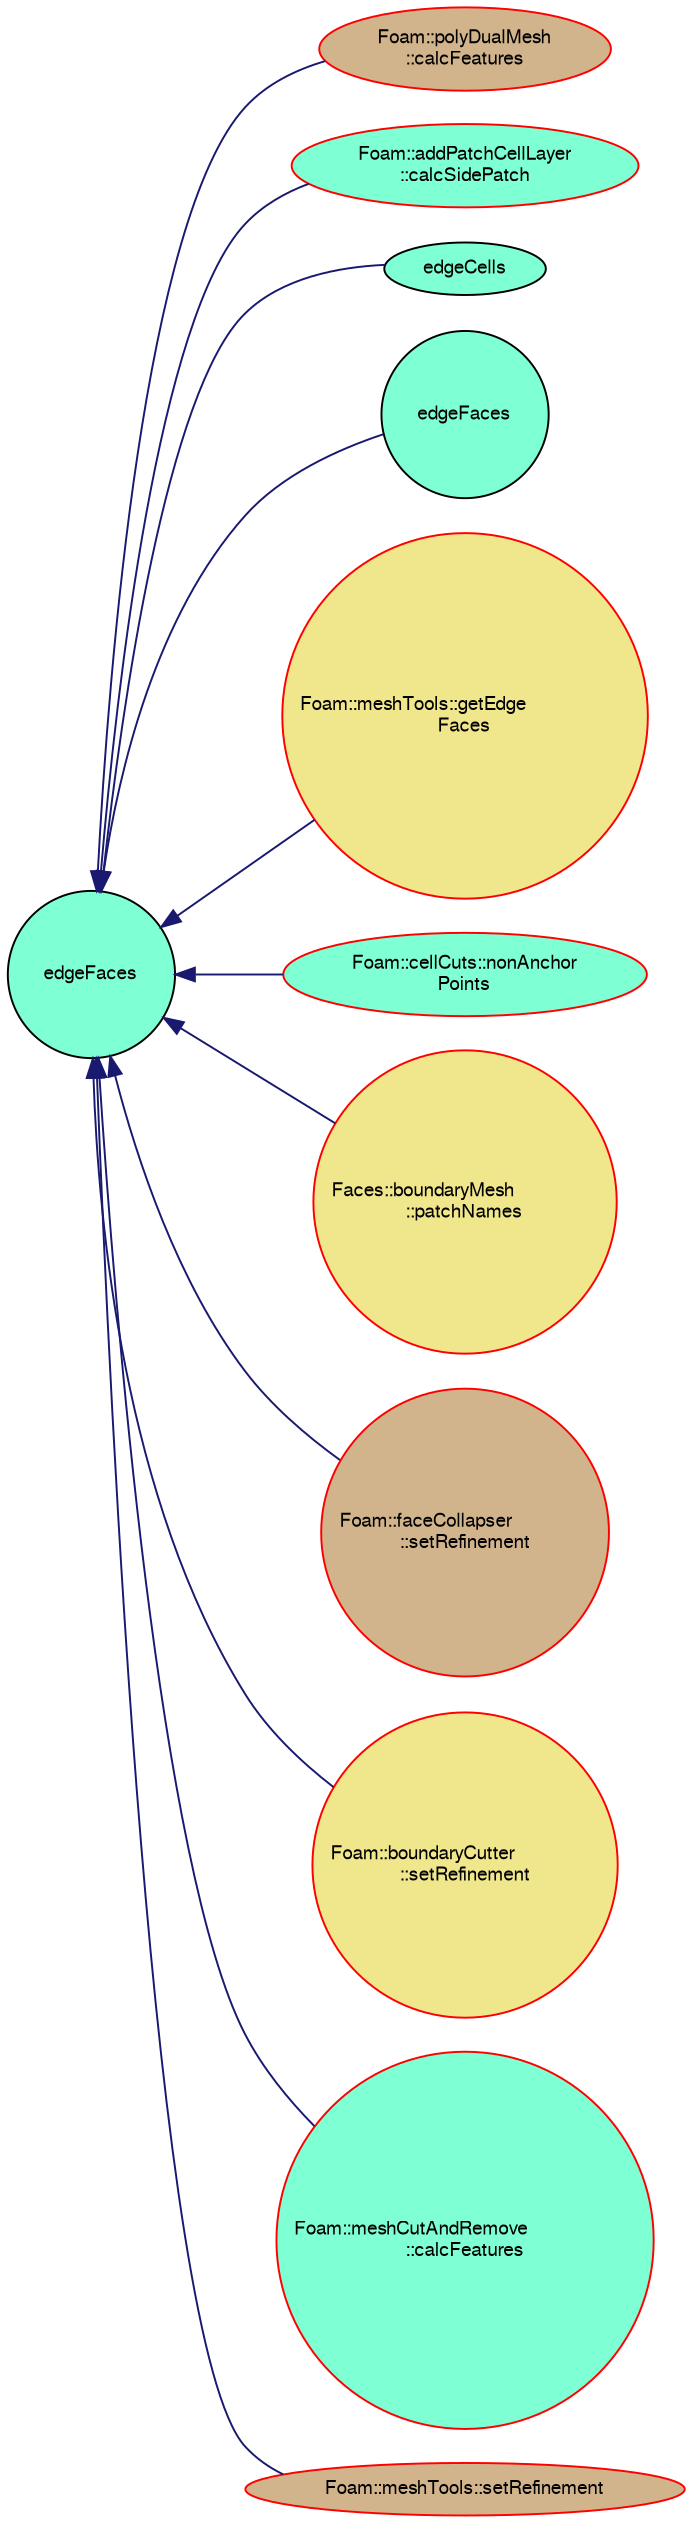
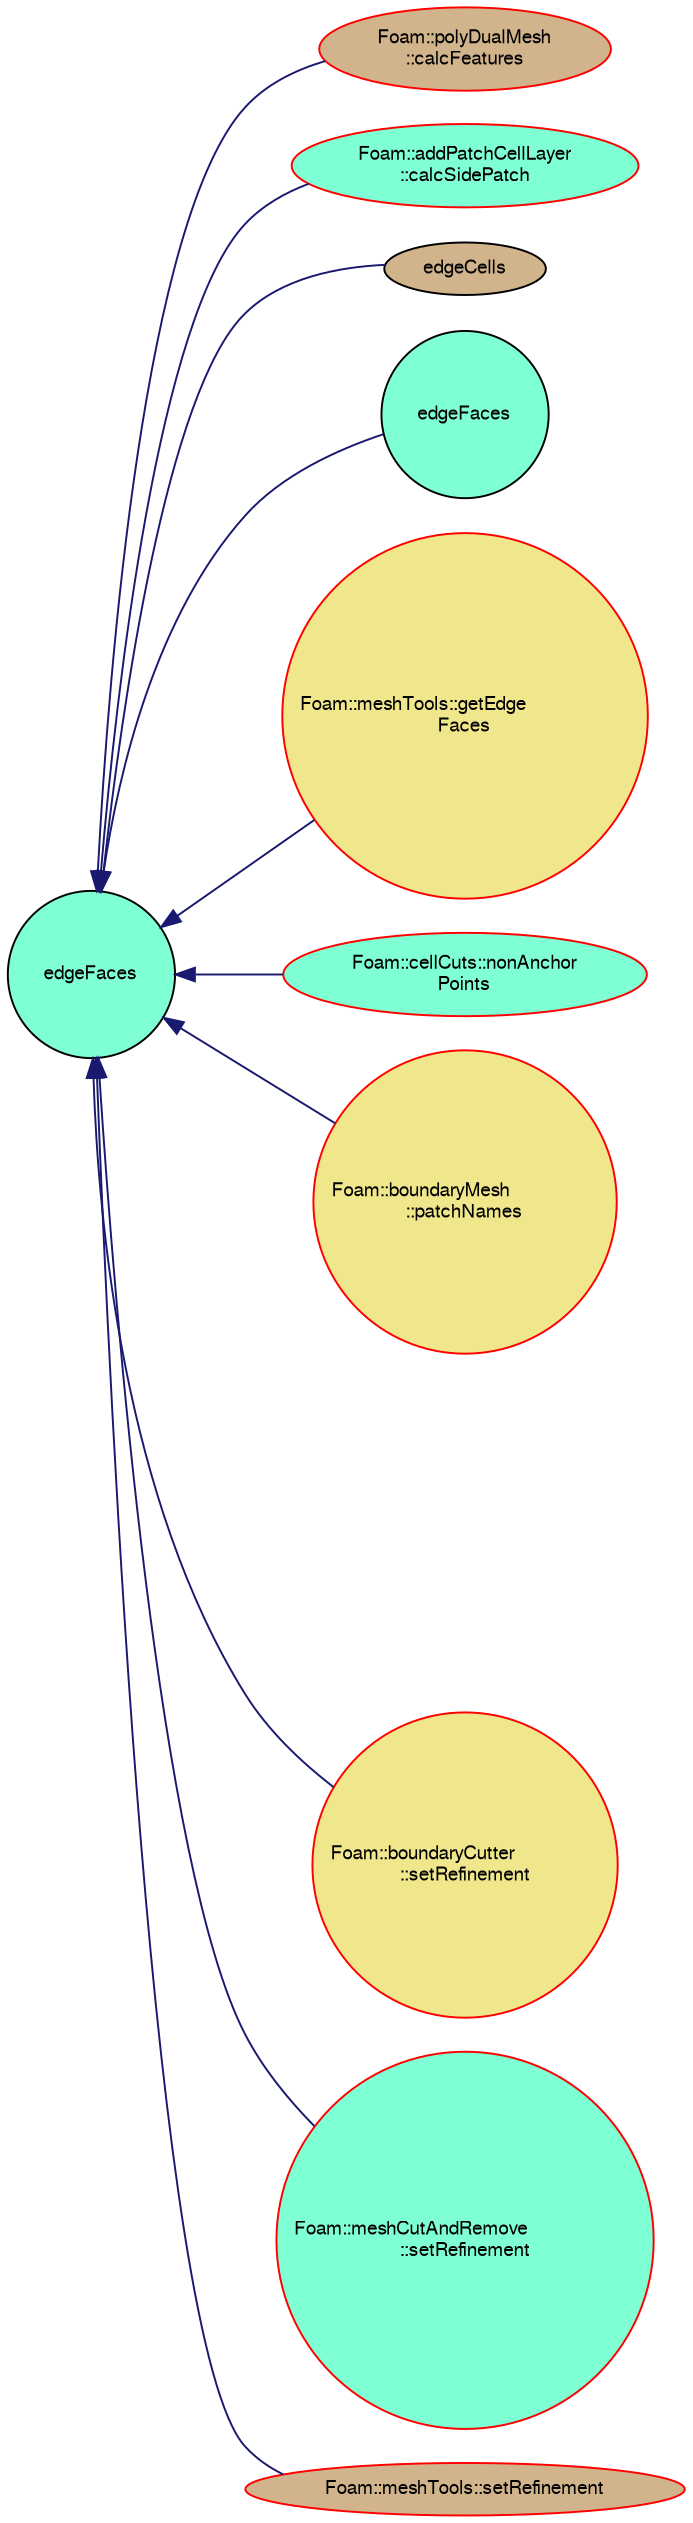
(465, 269) -> (465, 269)
(465, 1202) -> (465, 1202)
(465, 1533) -> none
(465, 2240) -> (465, 2240)
